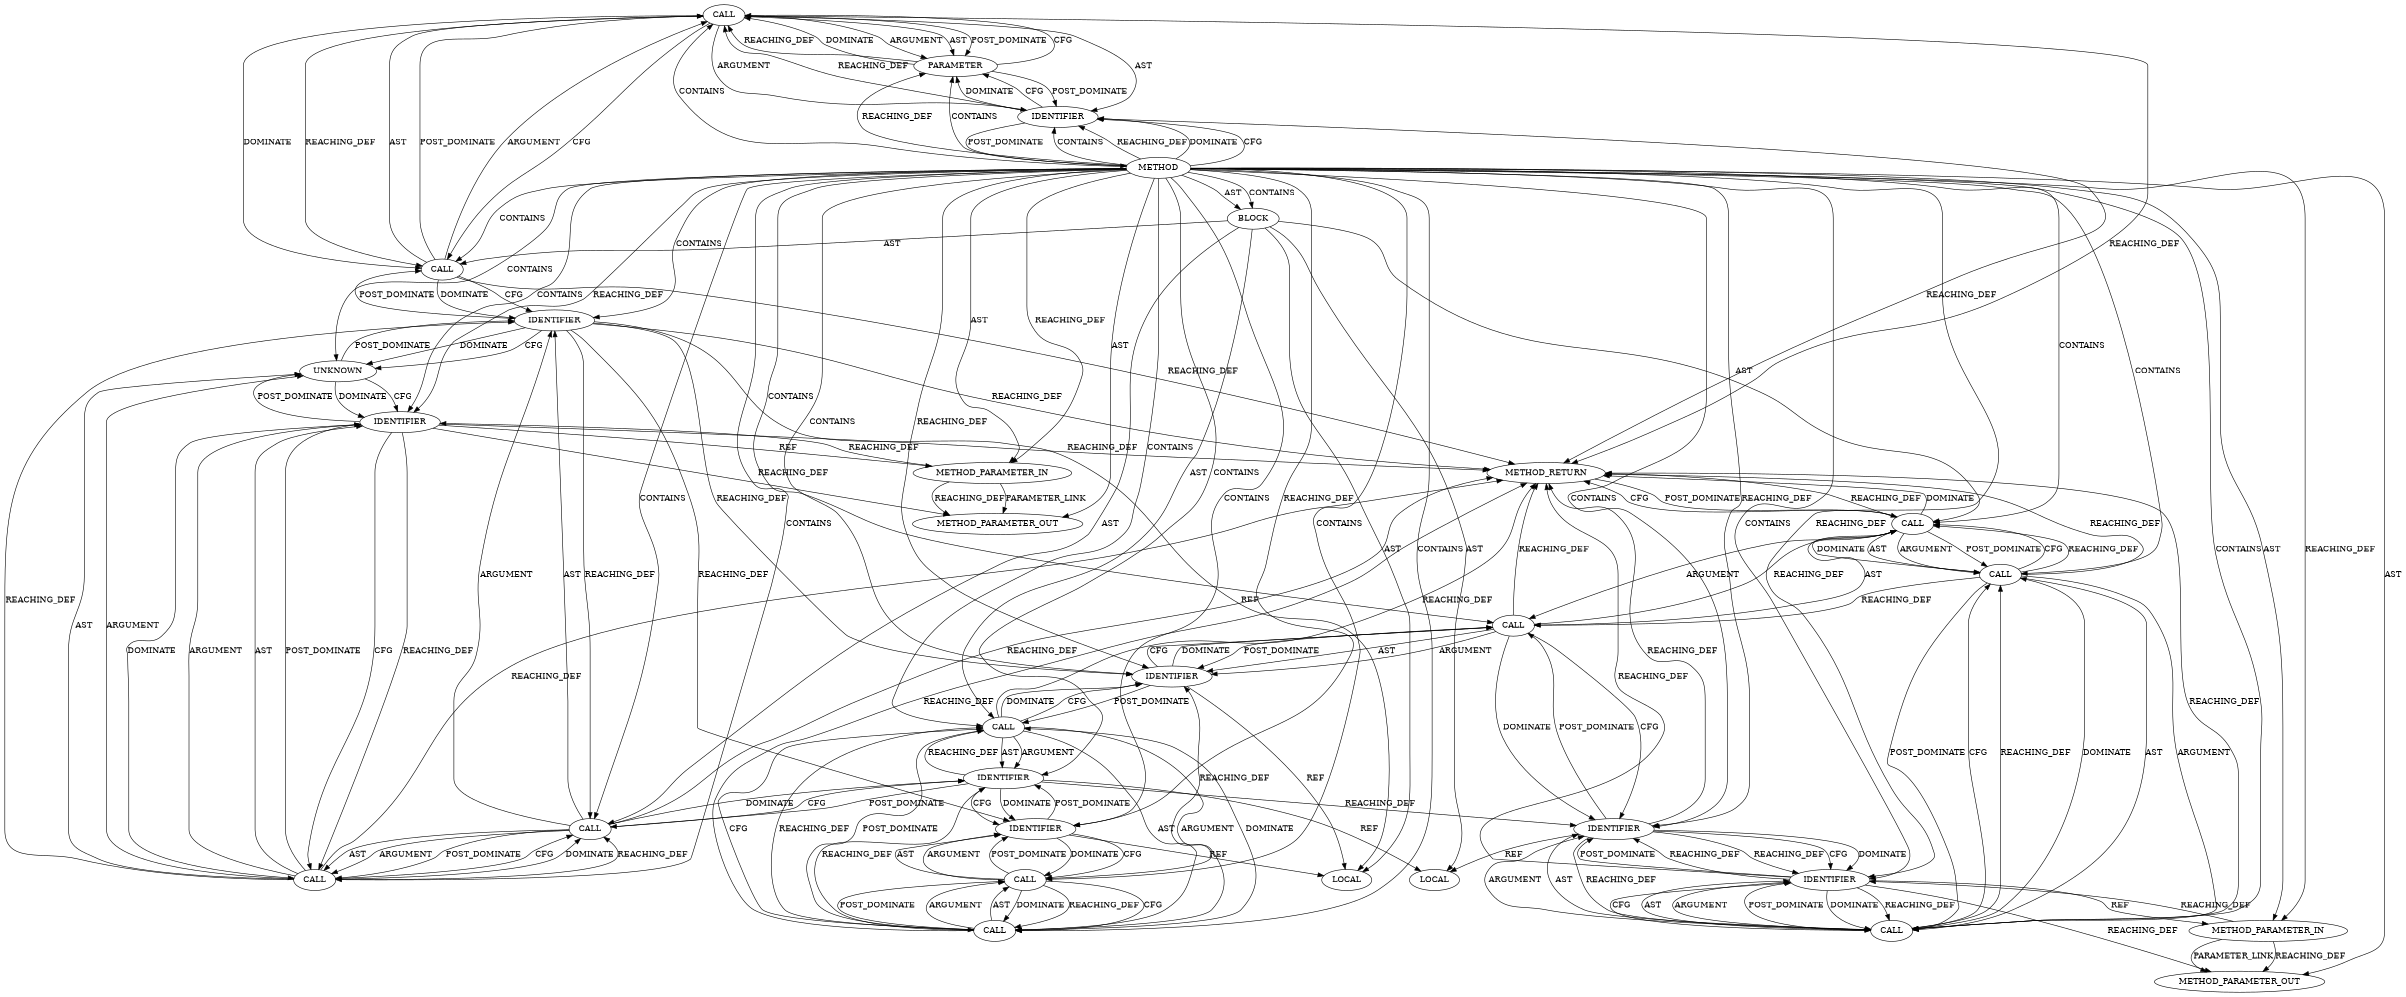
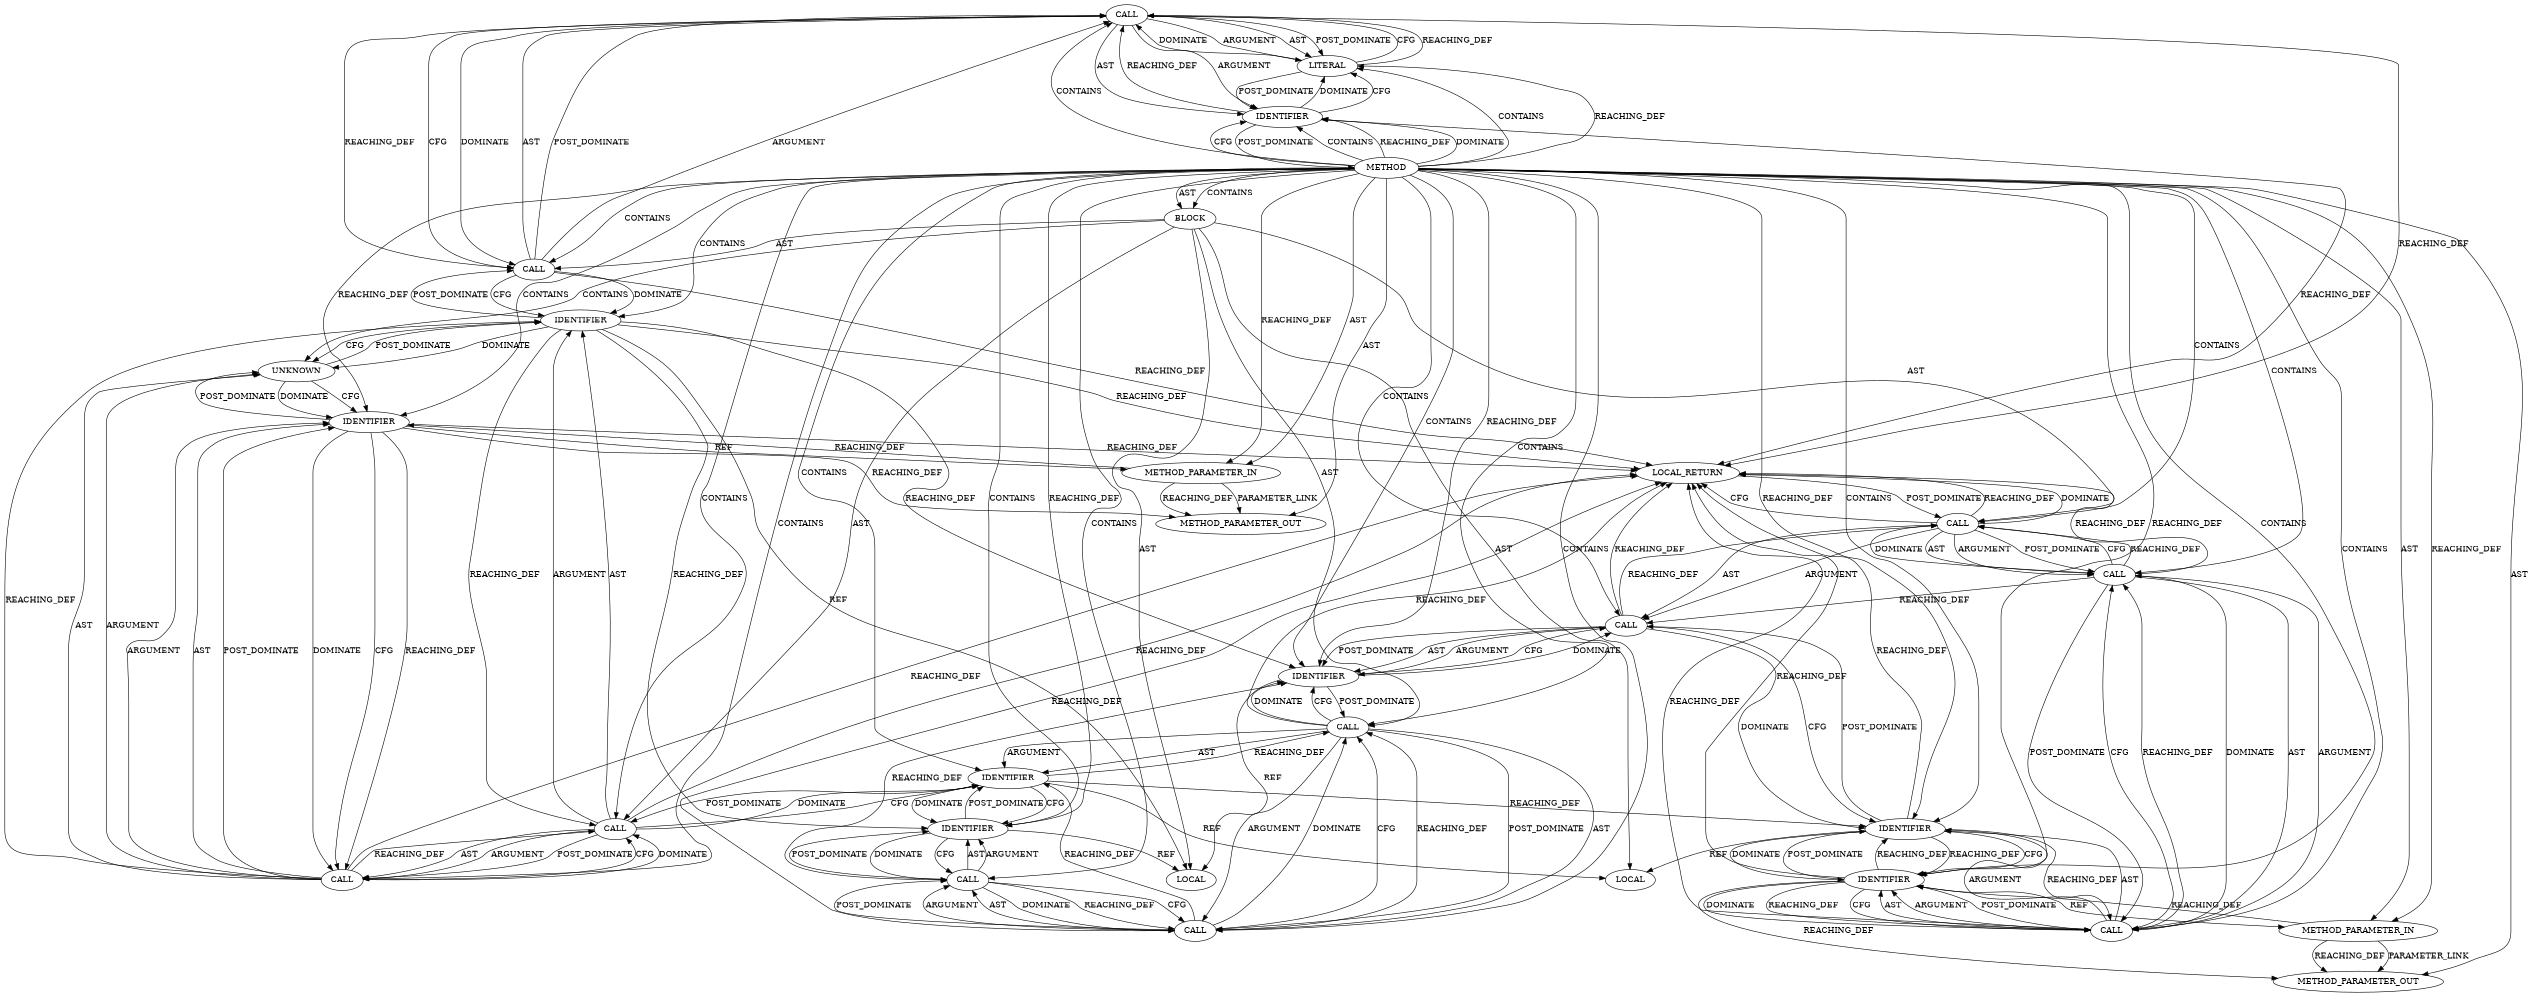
(956, 66) -> (1327, 66)
(558, 201) -> (729, 258)
(1546, 473) -> (1688, 473)
